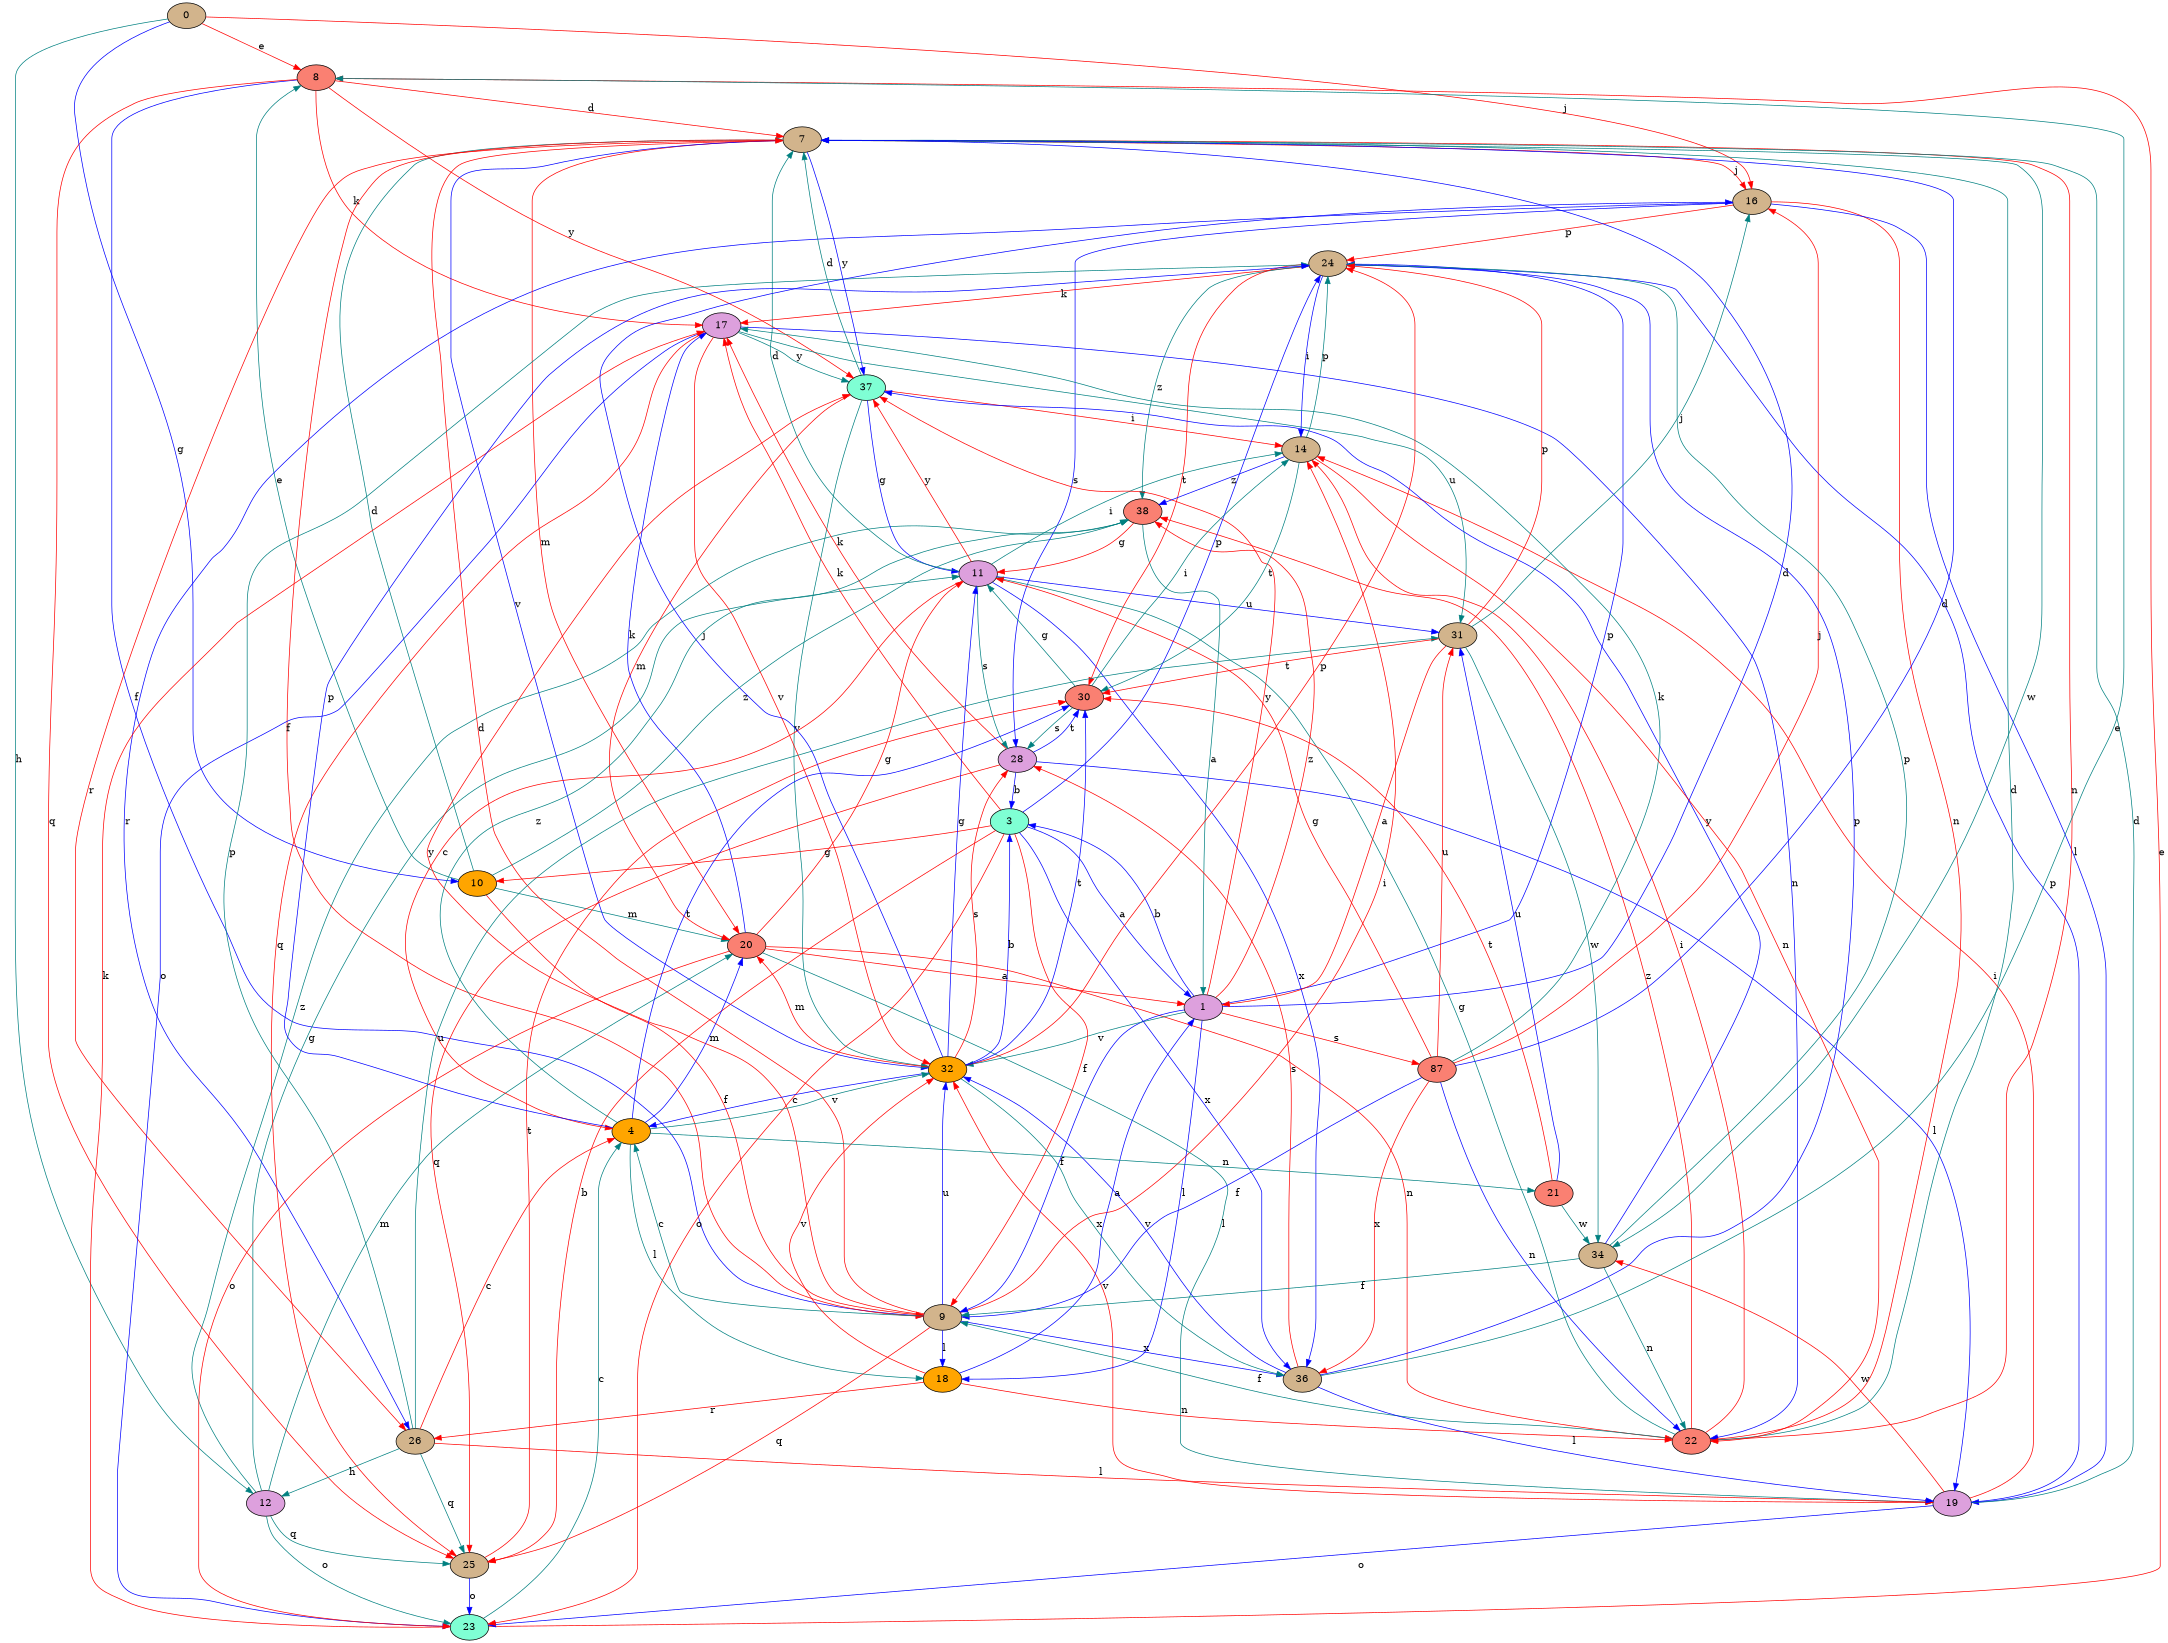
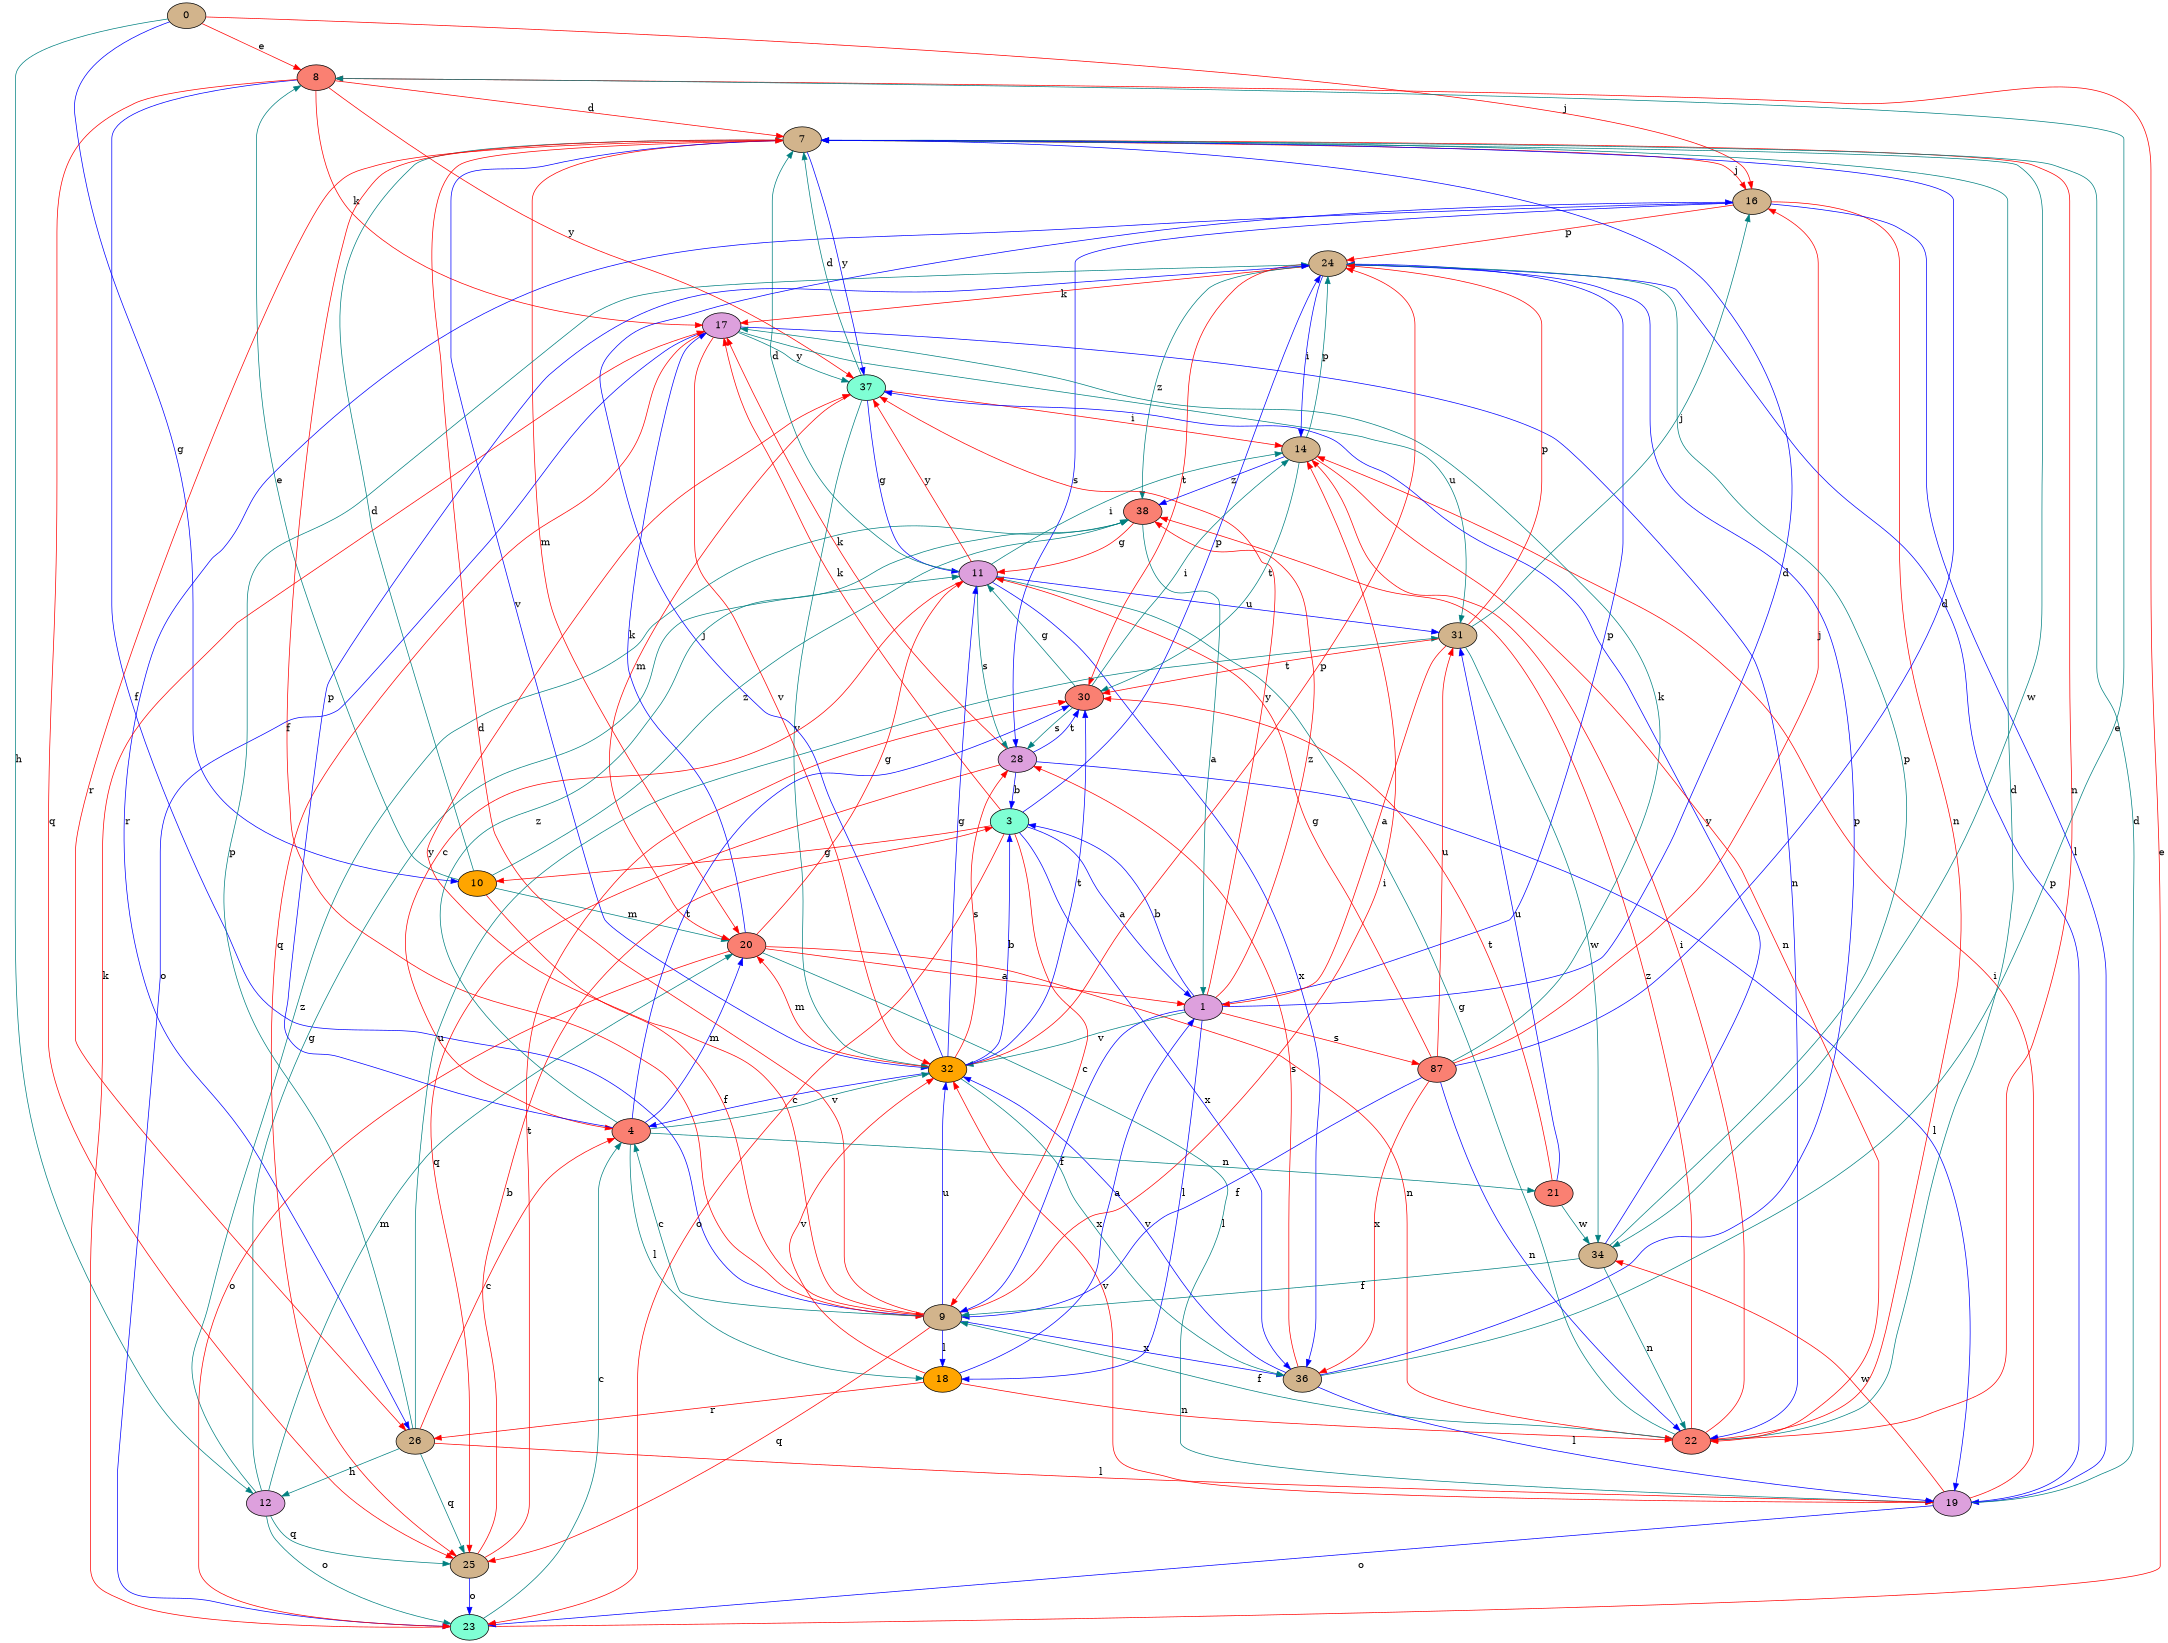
(1085, 1069) -> (1085, 1069)
(623, 1098) -> (540, 1078)
(631, 1131) -> (631, 1131)
